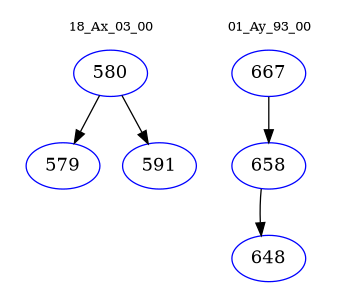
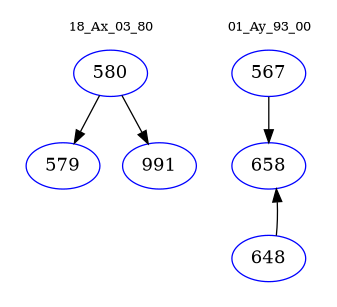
(111, 28) -> (111, 28)
(269, 73) -> (269, 73)
(159, 166) -> (159, 166)
(260, 206) -> (277, 219)
